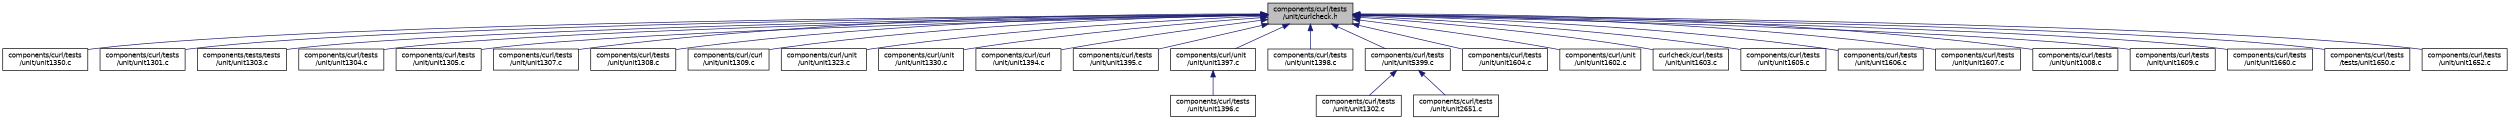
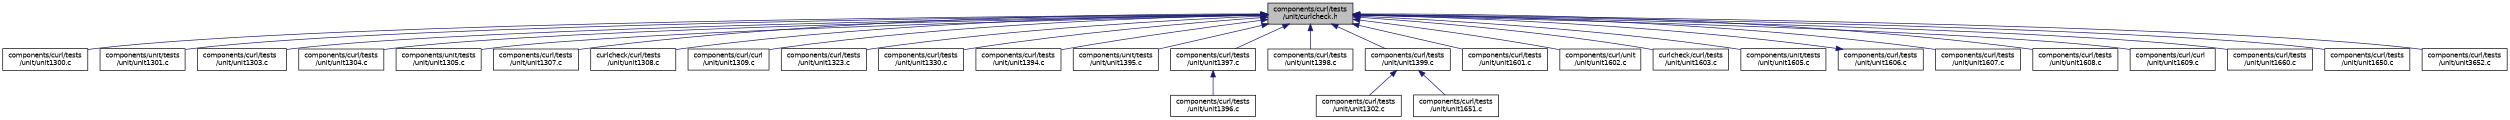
(1600, 26) -> (1595, 25)
(45, 60) -> (45, 60)
(143, 60) -> (143, 60)
(242, 60) -> (242, 60)
(439, 60) -> (439, 60)
(633, 60) -> (633, 60)
(824, 60) -> (824, 60)
(921, 60) -> (921, 60)
(1018, 60) -> (1018, 60)
(1116, 60) -> (1116, 60)
(1213, 60) -> (1213, 60)
(1408, 60) -> (1408, 60)
(1505, 60) -> (1505, 60)
(1783, 60) -> (1783, 60)
(2075, 60) -> (2075, 60)
(2173, 60) -> (2173, 60)
(2367, 60) -> (2367, 60)
(2465, 60) -> (2465, 60)
(1456, 106) -> (1456, 106)
